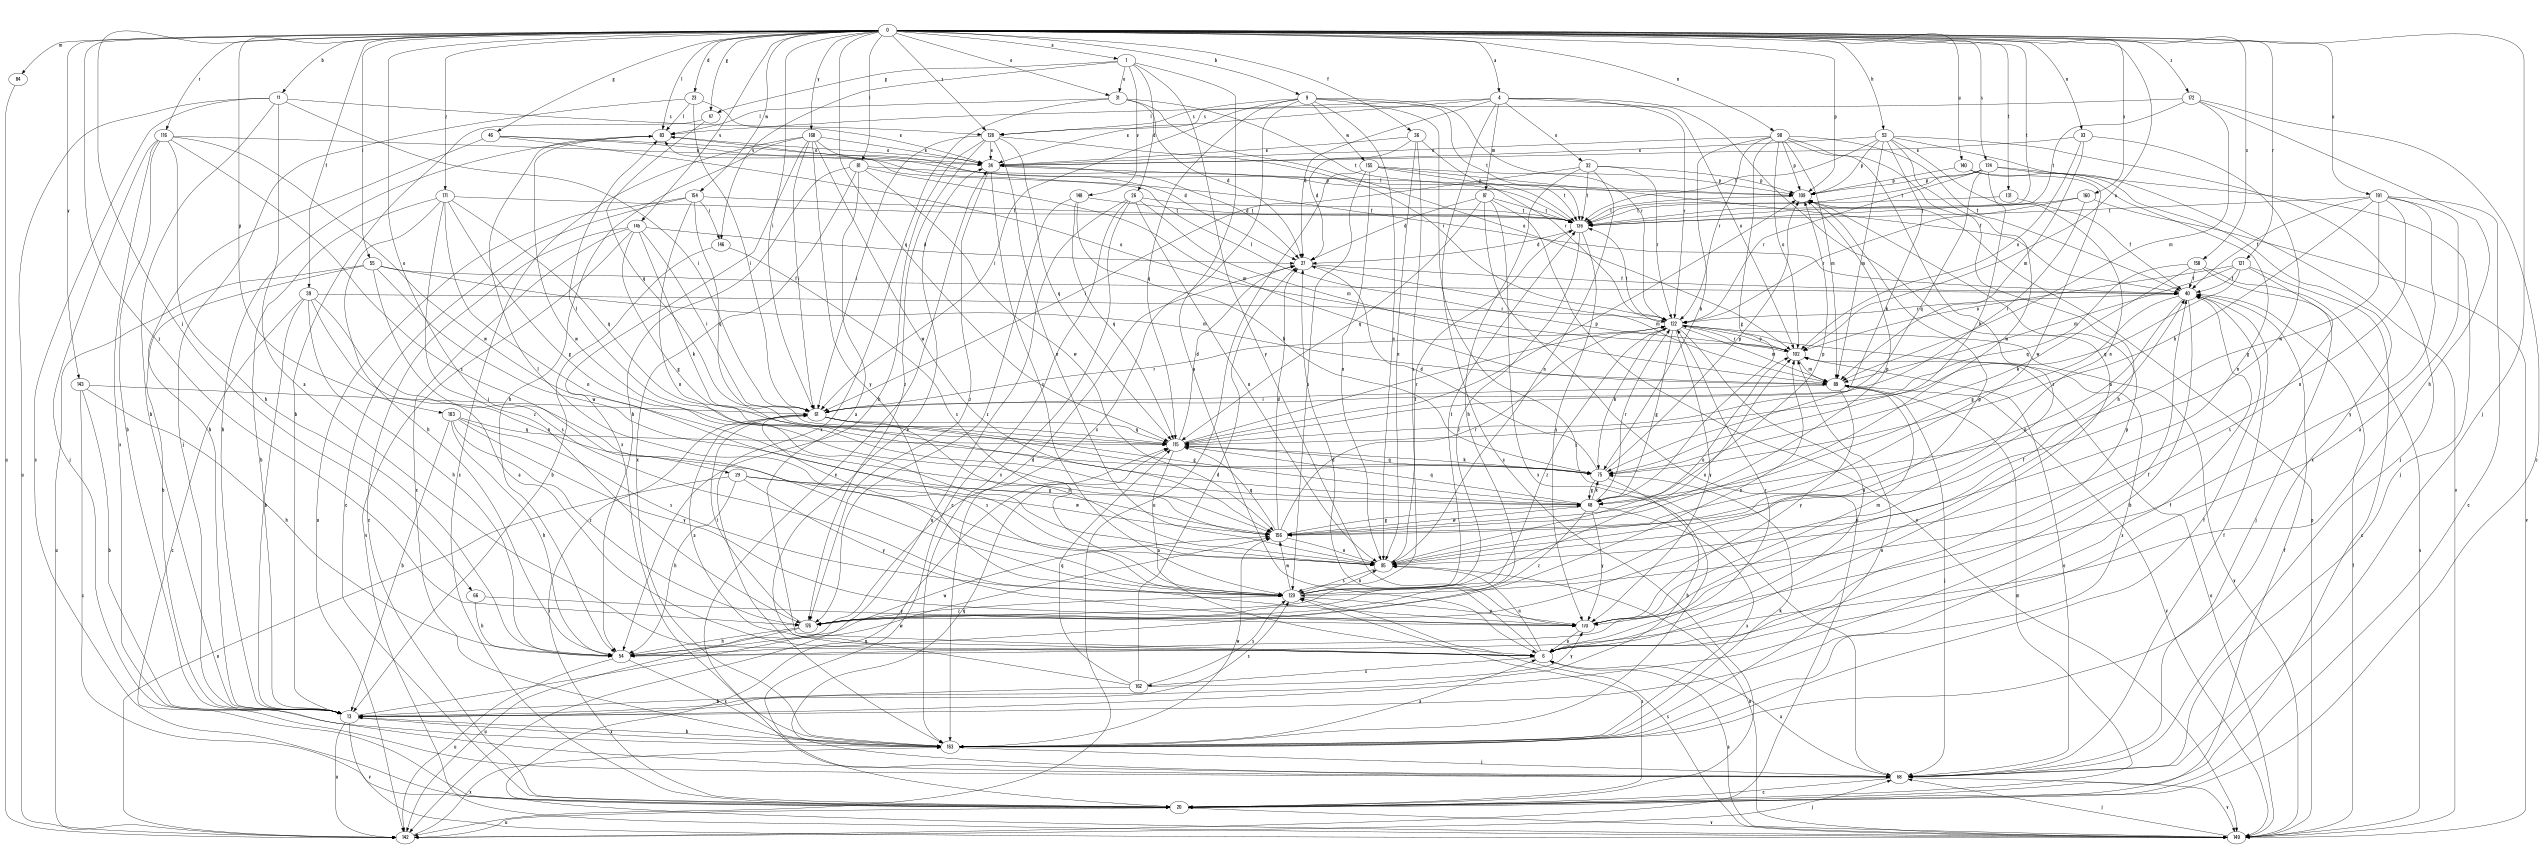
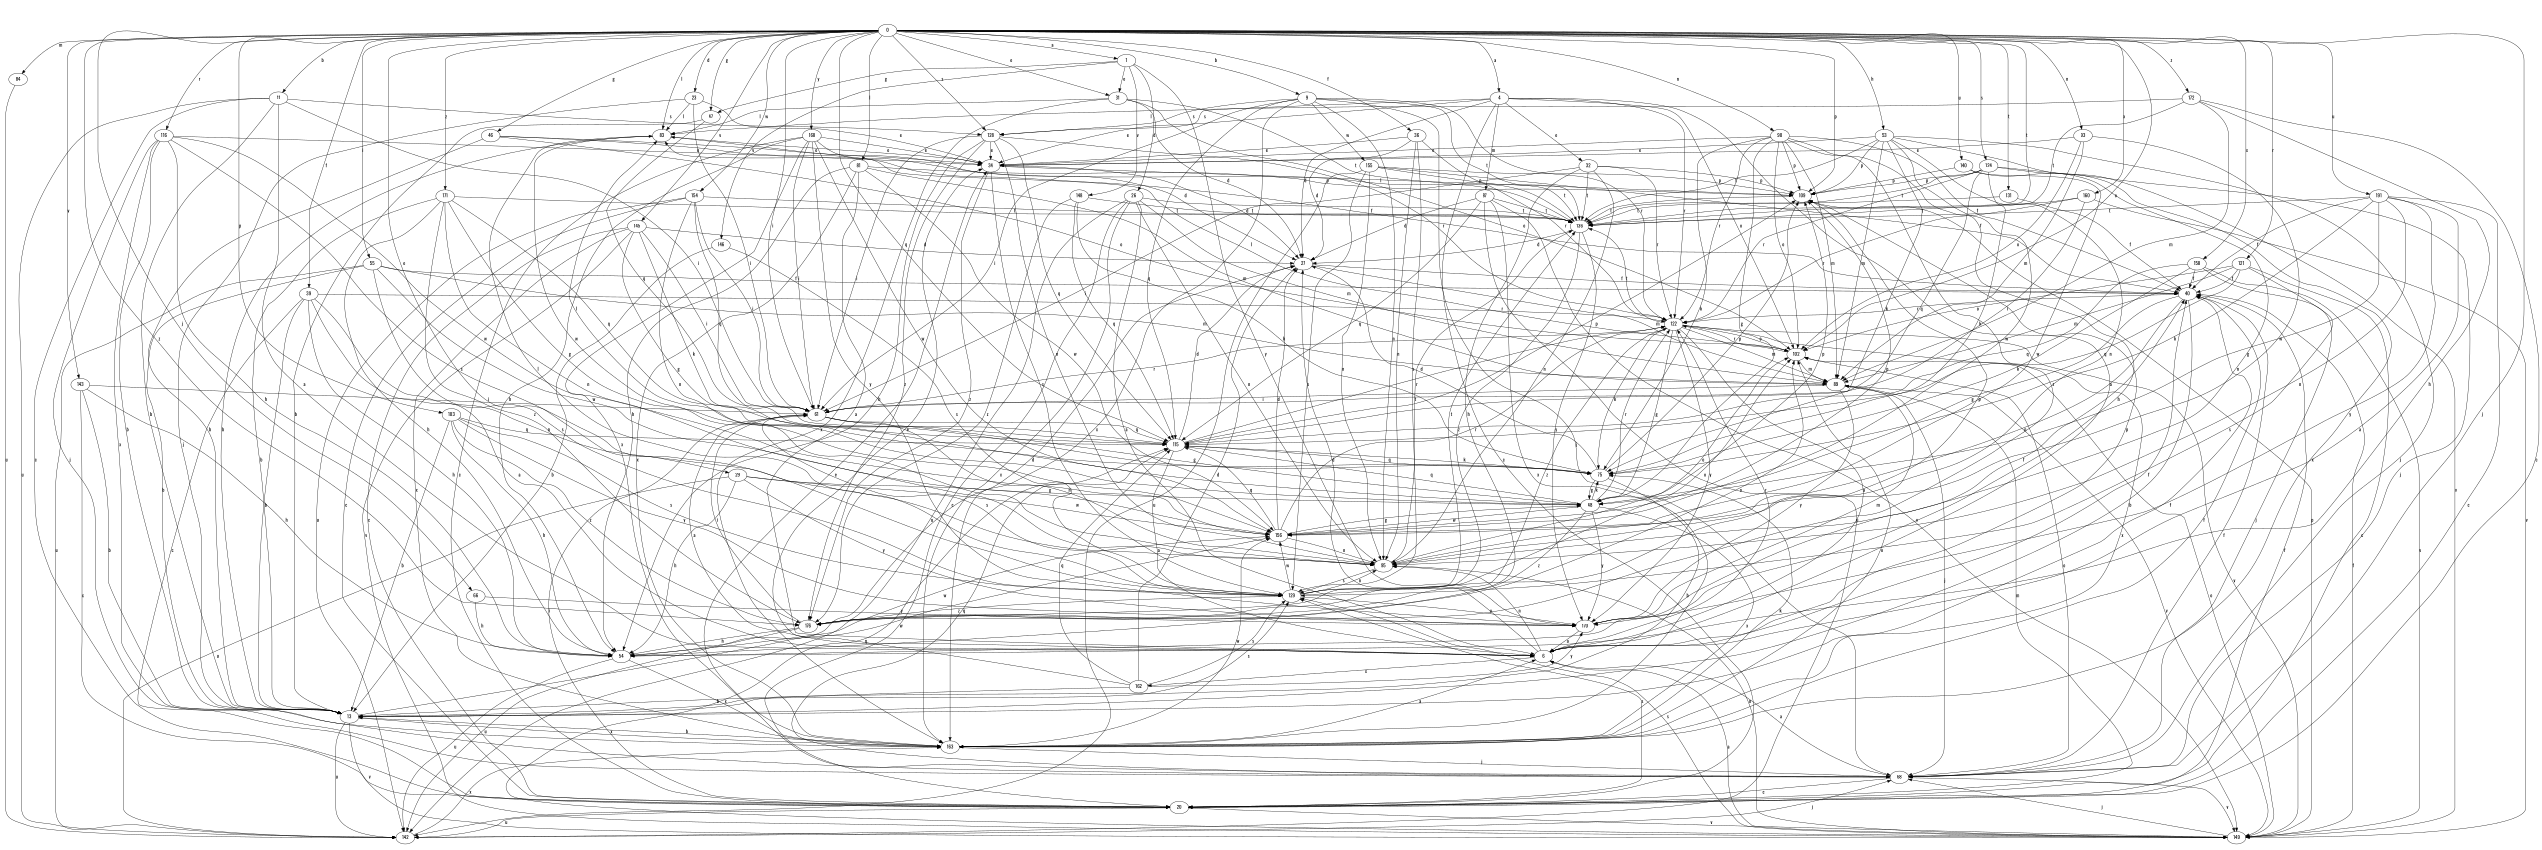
(711, 217) -> (751, 308)
(1209, 414) -> (1198, 534)
